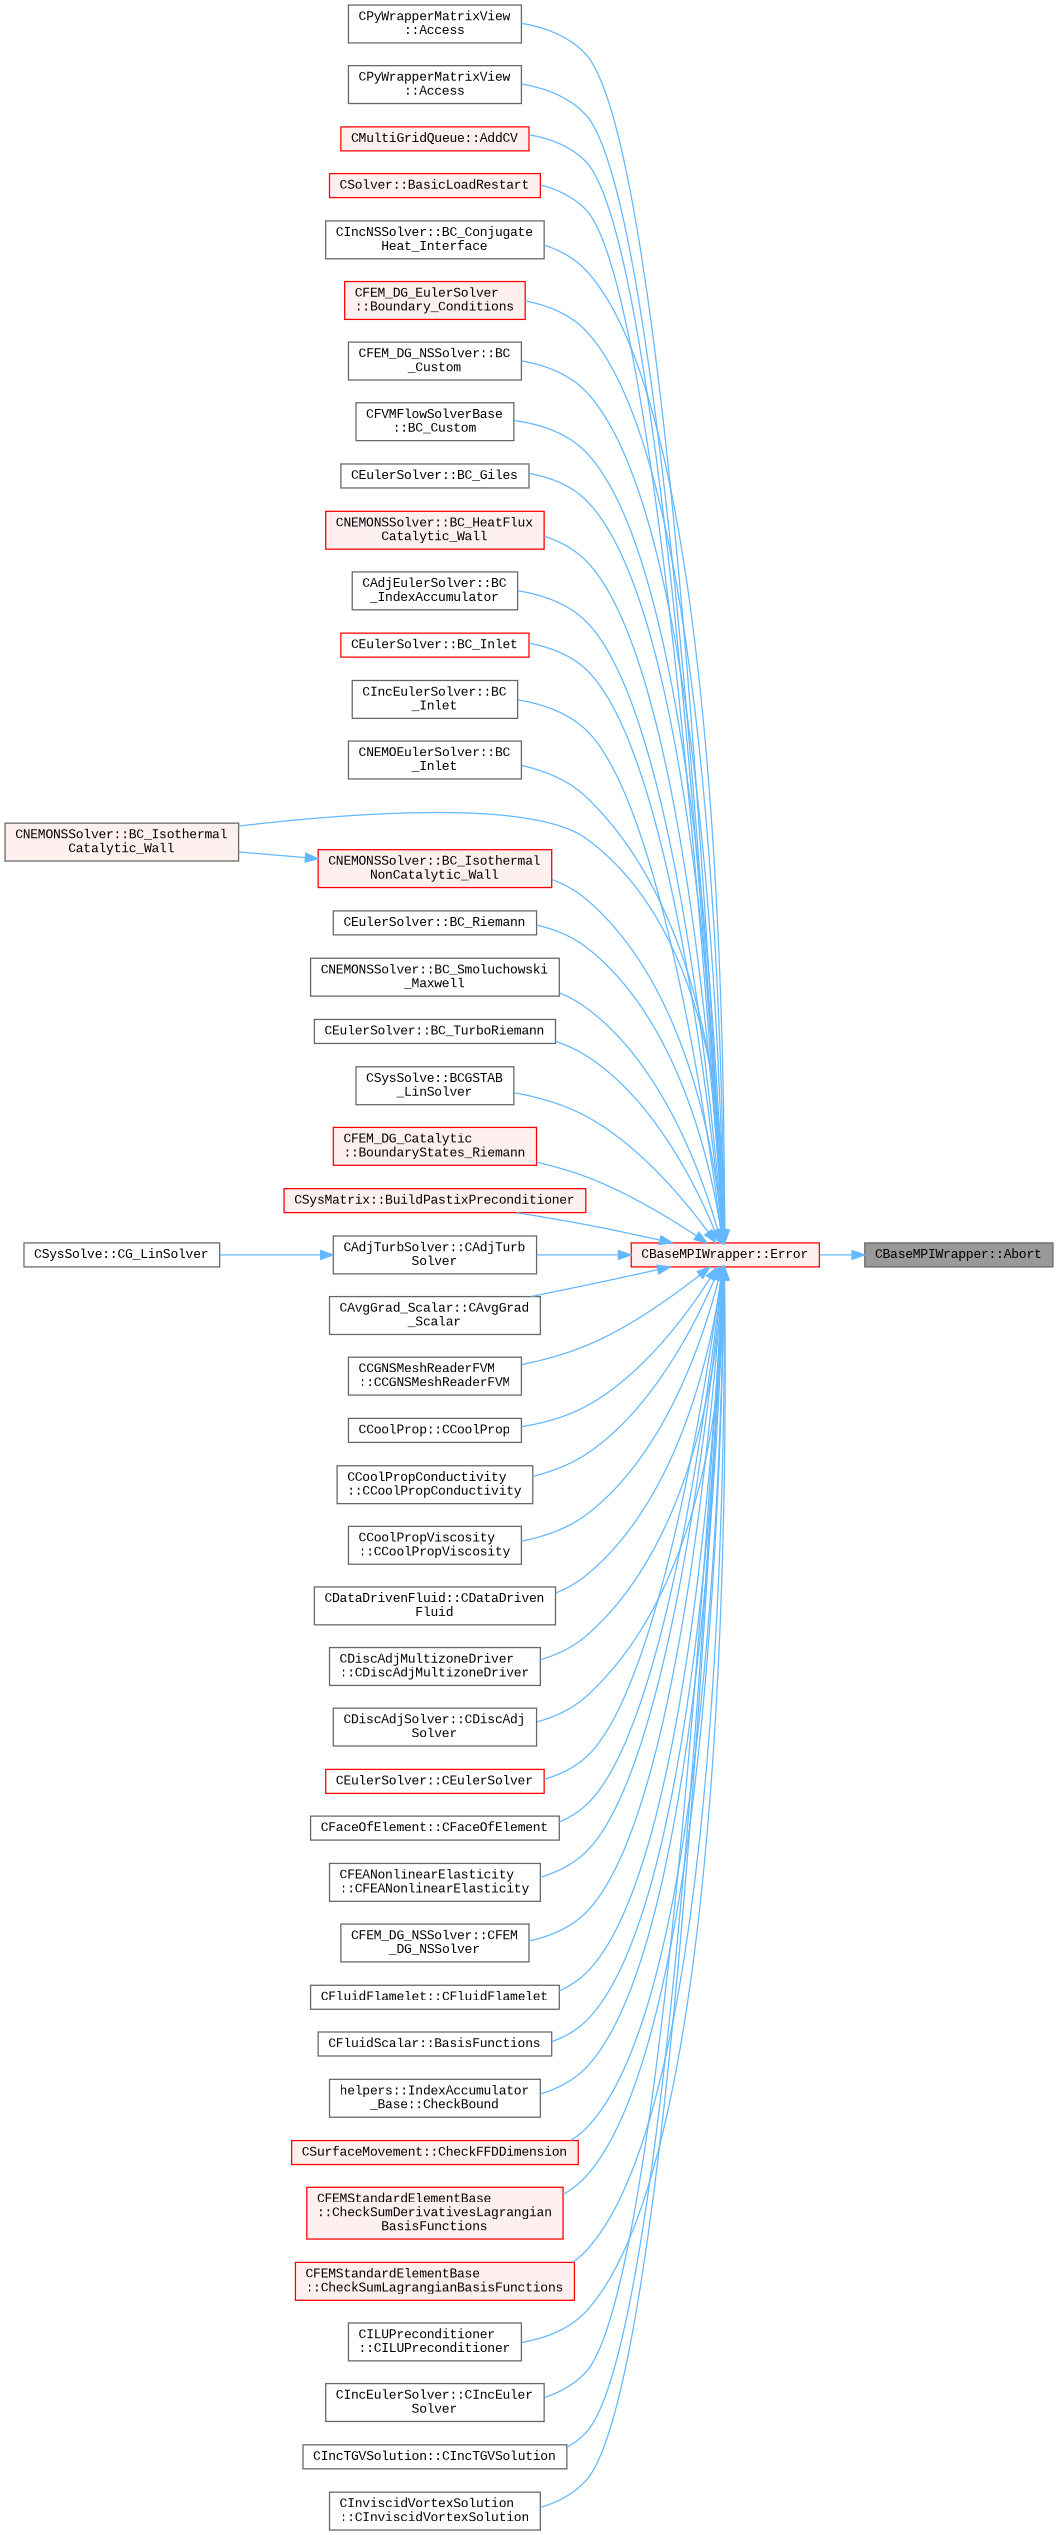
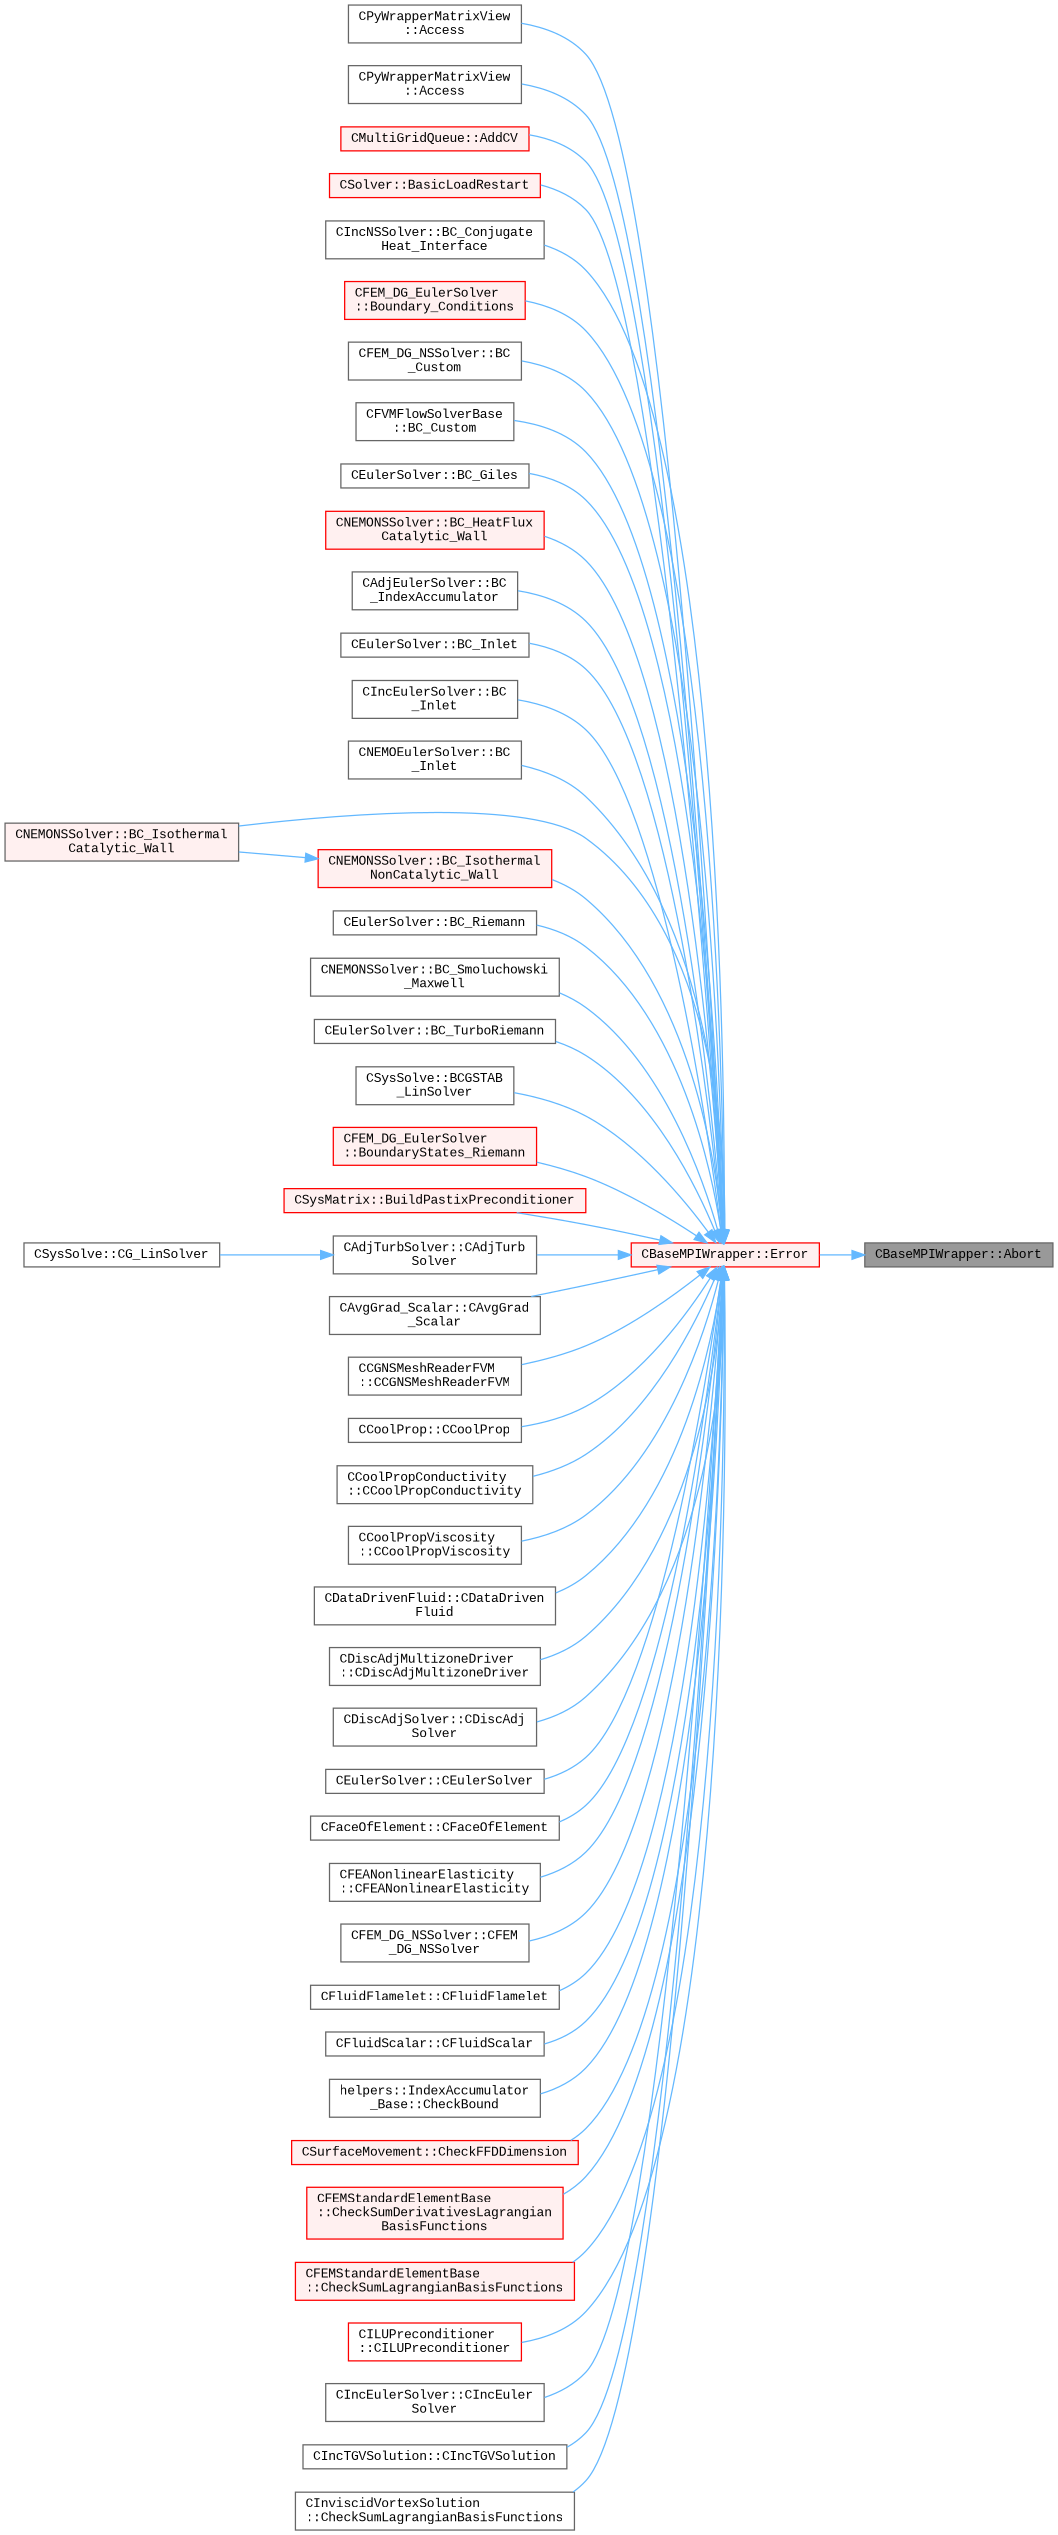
(435, 645) -> (435, 645)
(435, 1146) -> (435, 1146)
(435, 1781) -> (435, 1781)
(435, 2044) -> (435, 2044)
(435, 2342) -> (435, 2342)
(435, 2511) -> (435, 2511)
